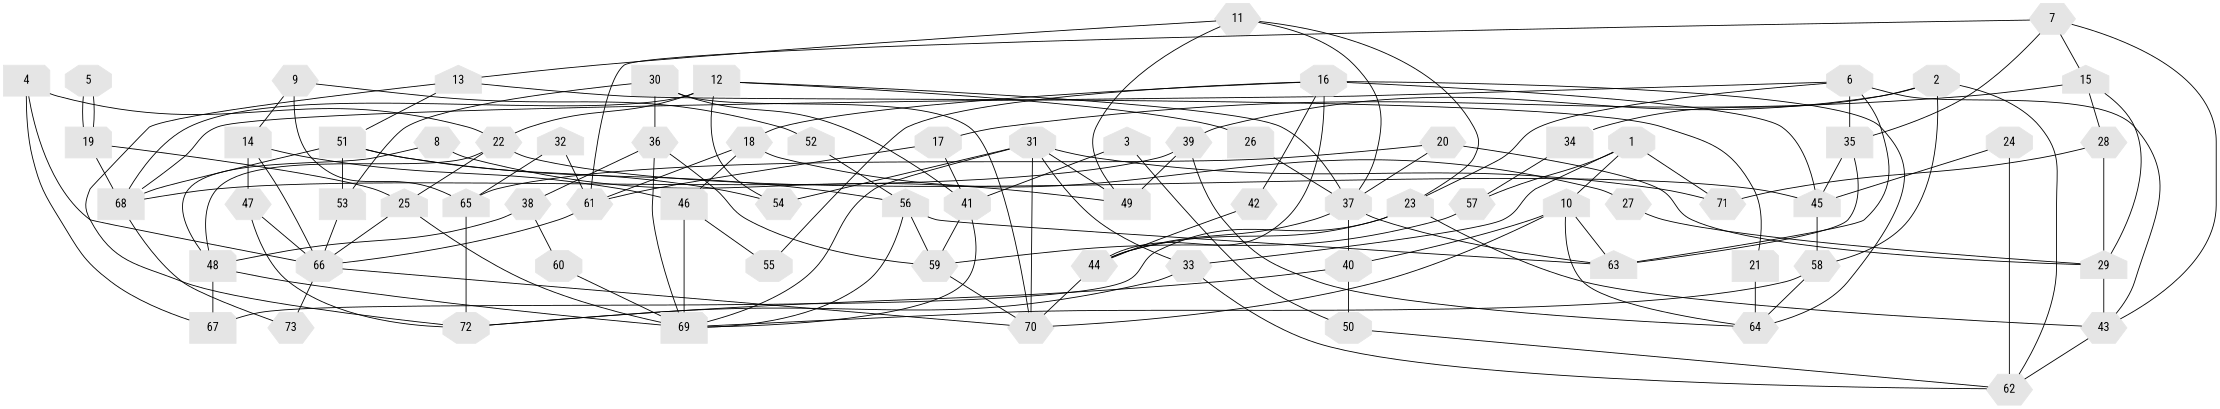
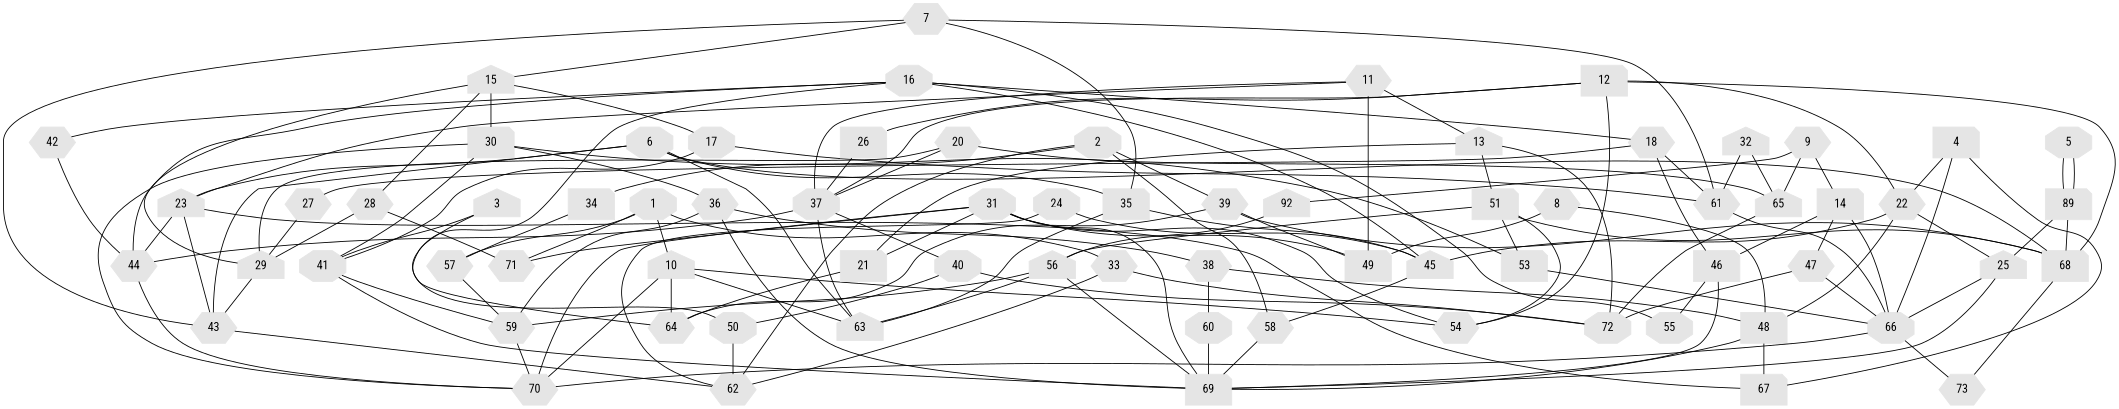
none -> (491, 110)
(88, 142) -> (2069, 204)
(811, 142) -> (1287, 204)
(1097, 220) -> (919, 239)
(1445, 244) -> (1065, 297)
(1786, 297) -> none
